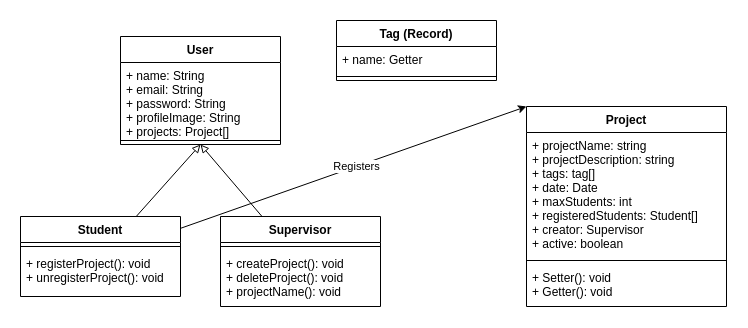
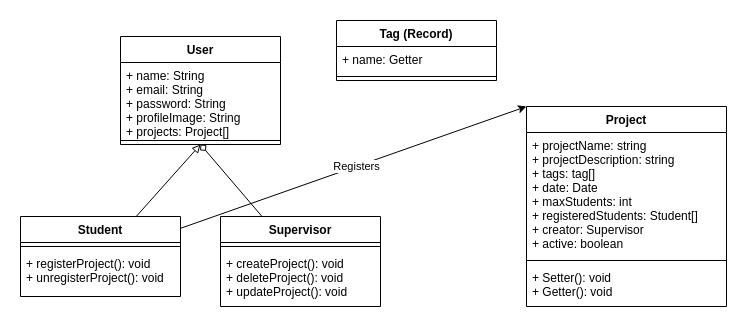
(206, 151) -> (206, 151)
(297, 264) -> (297, 264)
